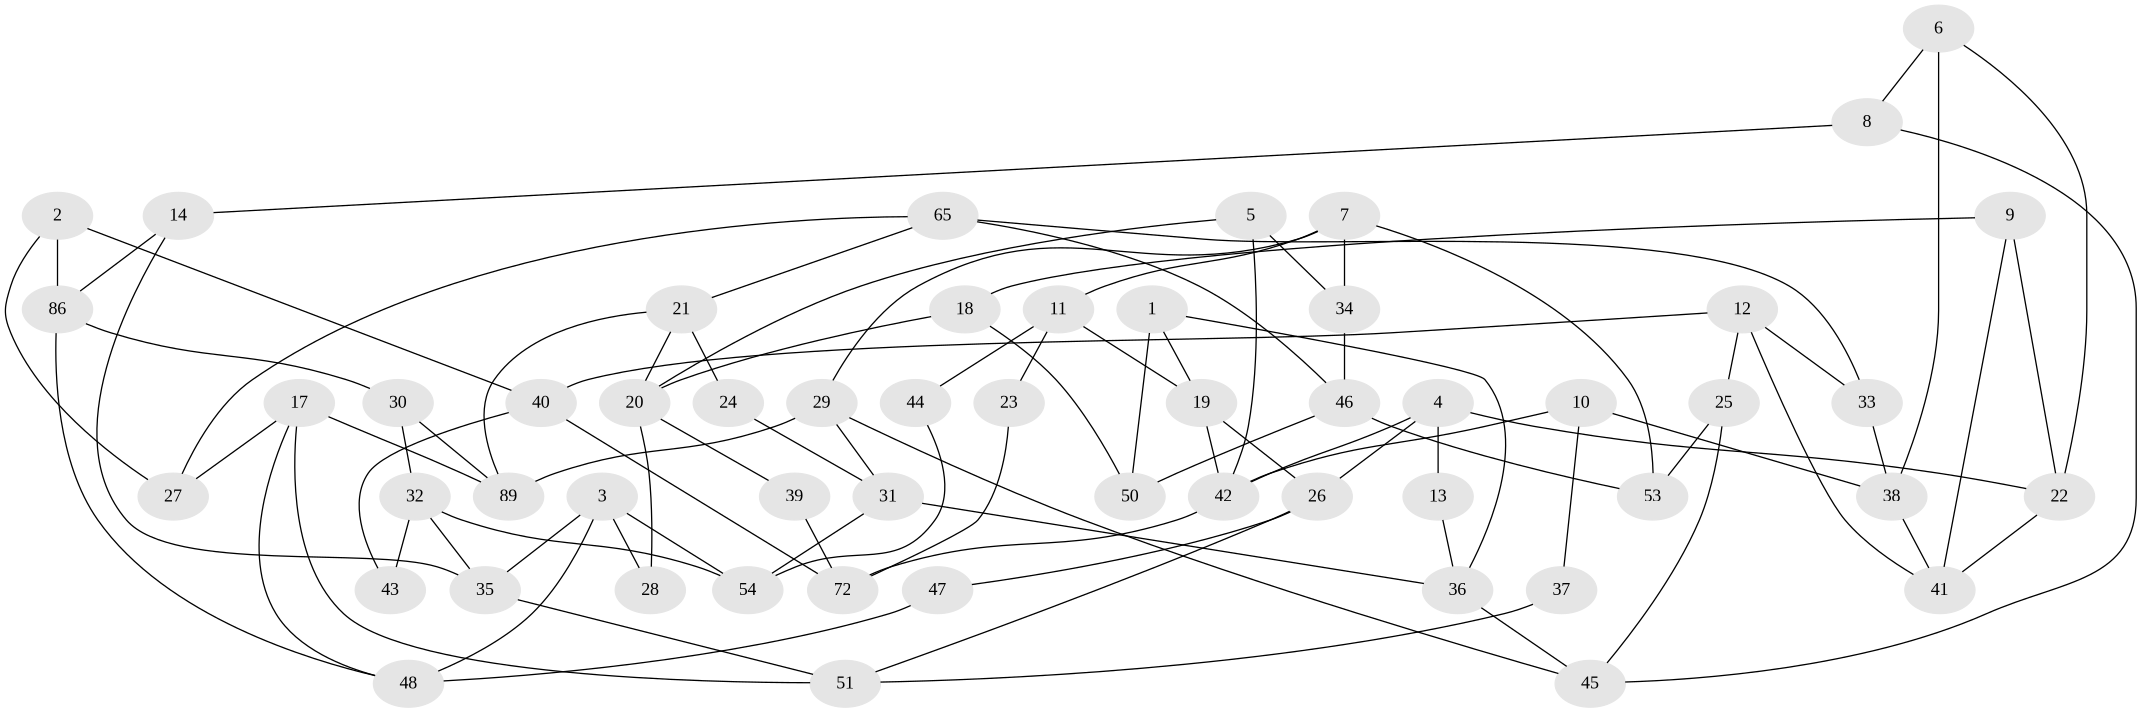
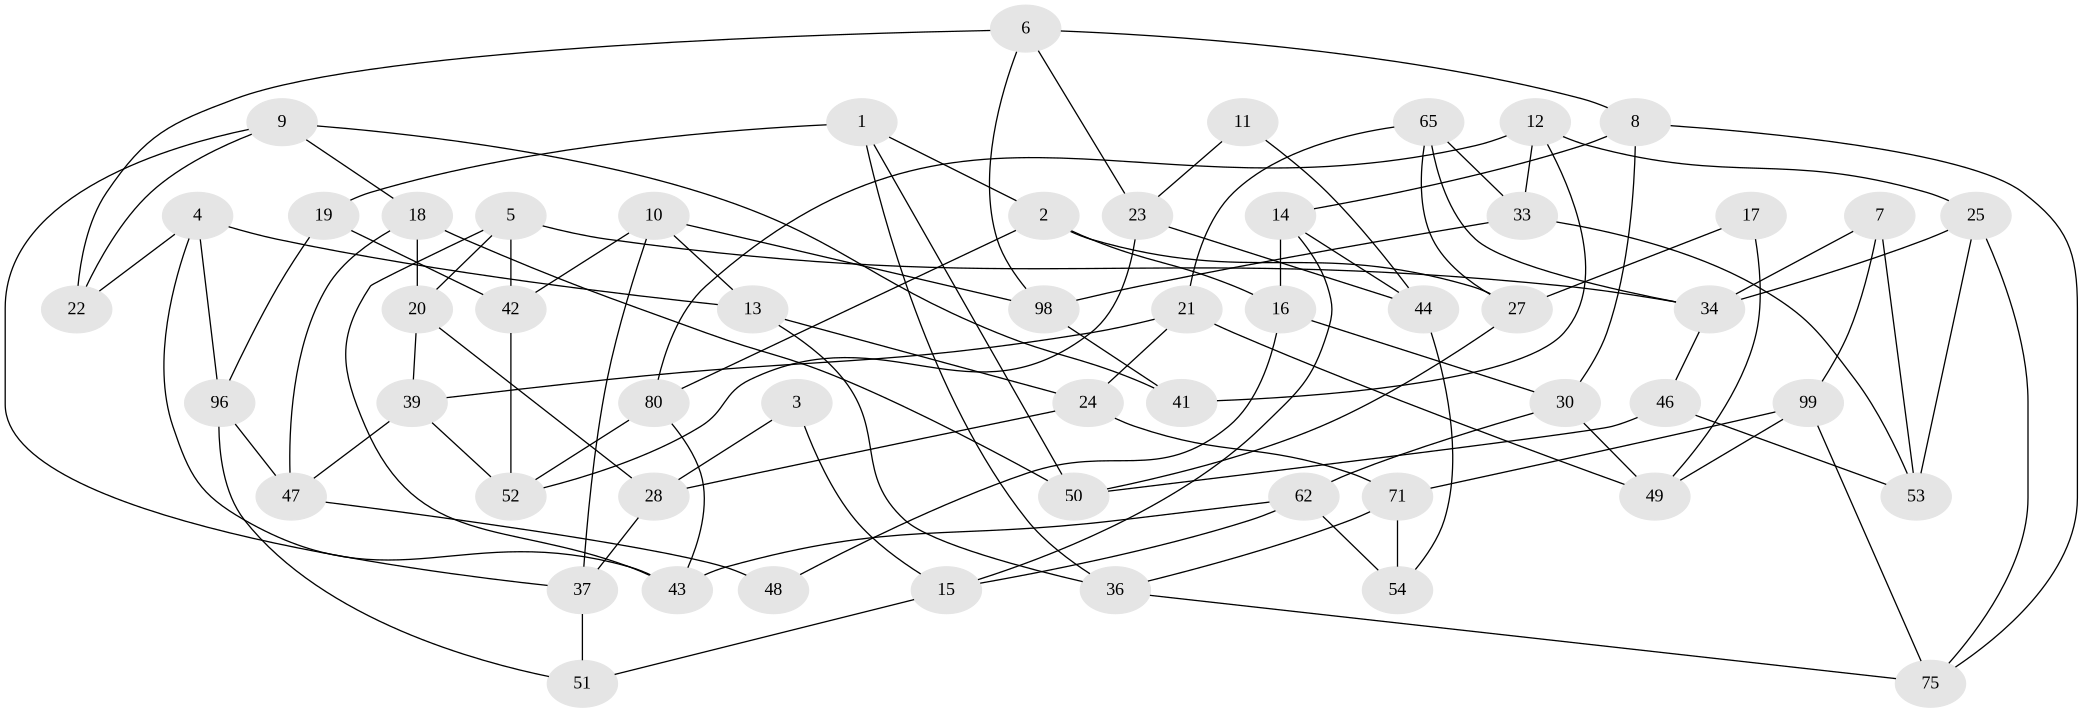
none -> (1082, 122)
none -> (959, 172)
none -> (1253, 254)
none -> (1626, 256)
none -> (703, 263)
none -> (1352, 263)
none -> (1846, 267)
(1148, 273) -> none
(1175, 275) -> (1523, 263)
none -> (1781, 301)
(58, 309) -> (1280, 309)
none -> (306, 336)
none -> (893, 349)
(658, 356) -> (748, 367)
(1130, 356) -> none
(541, 403) -> (654, 403)
(822, 403) -> (1808, 403)
none -> (1310, 431)
(1351, 442) -> (274, 534)
none -> (880, 447)
none -> (352, 450)
none -> (380, 453)
none -> (58, 469)
(415, 497) -> (1304, 497)
(509, 497) -> (1655, 497)
(888, 497) -> (1397, 497)
(1317, 497) -> (220, 403)
(1892, 497) -> (1044, 309)
none -> (623, 537)
(675, 543) -> none
(2000, 543) -> none
(263, 578) -> none
(485, 590) -> (946, 590)
(843, 590) -> (511, 497)
(533, 613) -> none
(490, 662) -> none
(1590, 684) -> (1930, 684)
